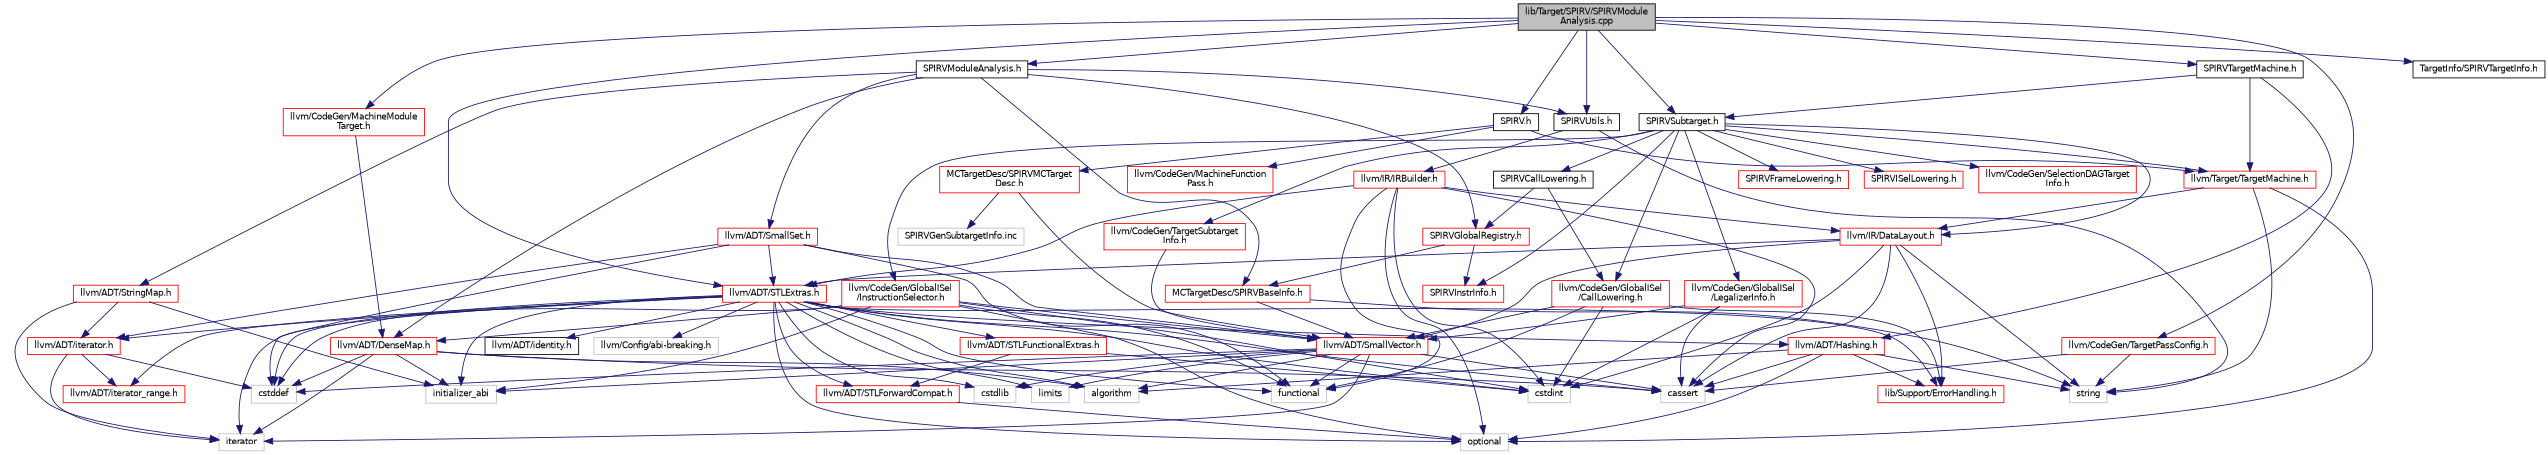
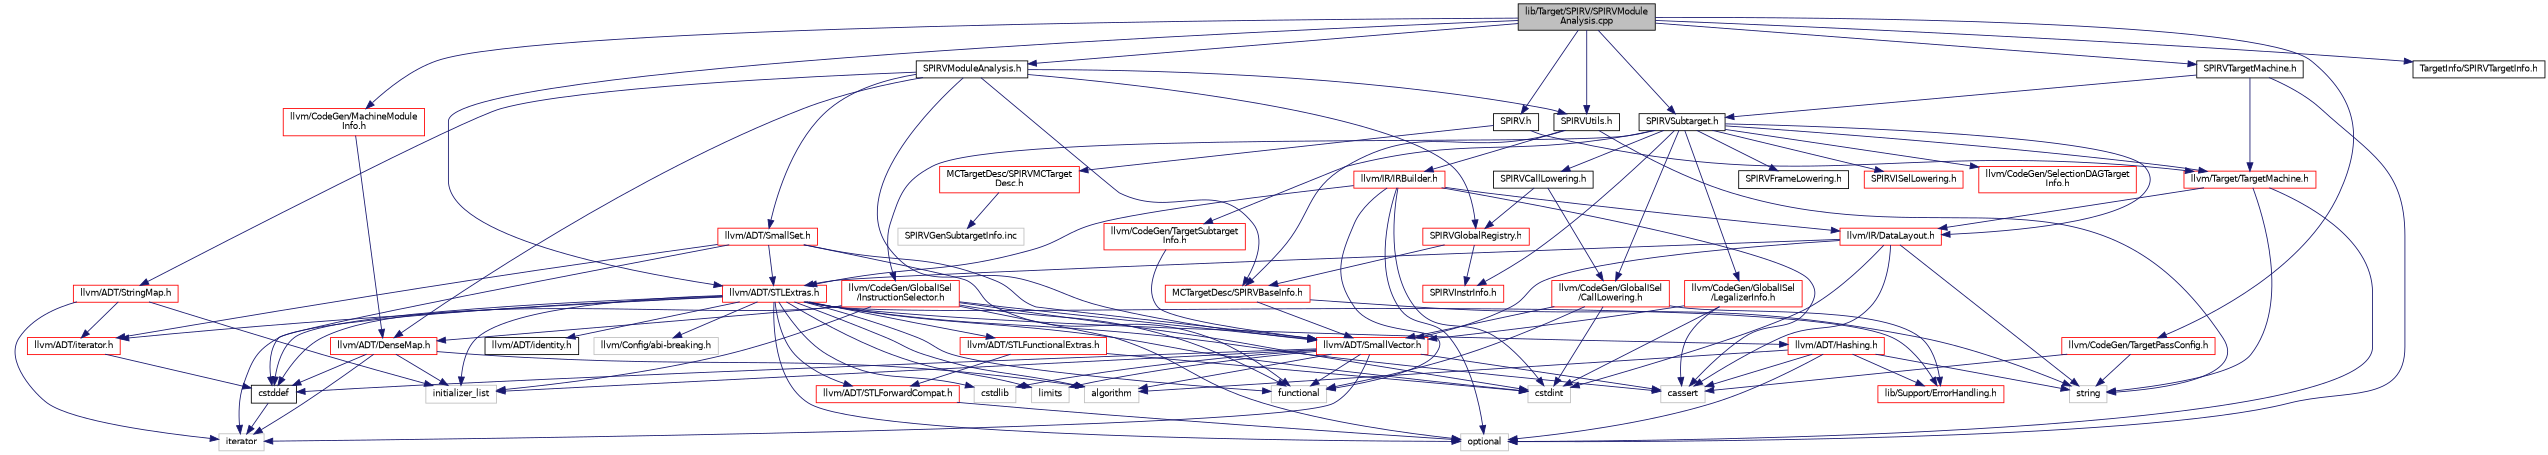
(354, 122) -> (354, 122)
none -> (1381, 150)
(1200, 180) -> none
(1794, 180) -> (1794, 180)
(2185, 267) -> (2141, 424)
(1138, 301) -> (1012, 278)
(1928, 308) -> none
(1044, 370) -> none
(124, 394) -> none
(274, 394) -> (274, 394)
(461, 394) -> (461, 394)
(103, 425) -> (260, 415)
